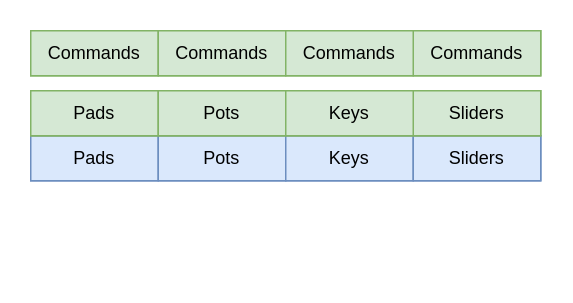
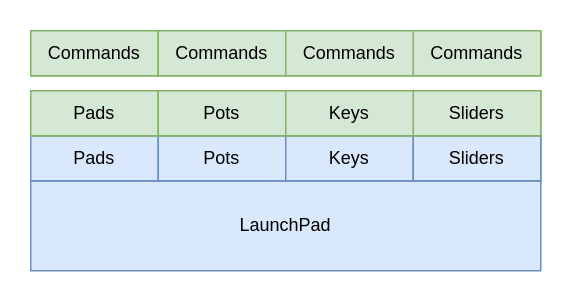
none -> (286, 226)
